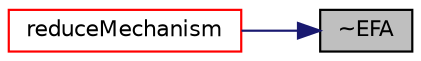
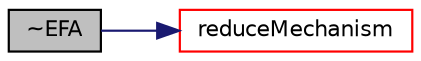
(269, 31) -> (129, 31)
